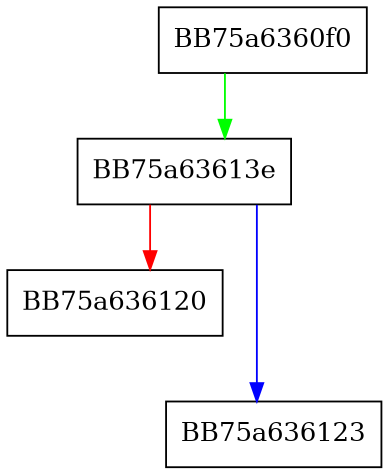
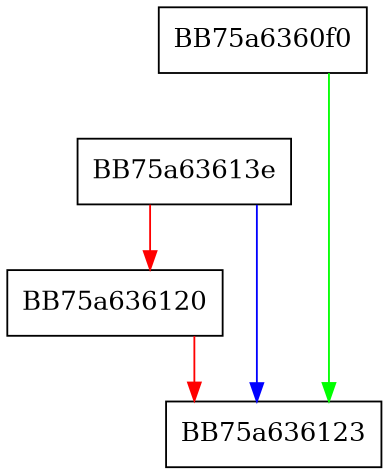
(225, 97) -> (329, 228)
none -> (194, 359)
